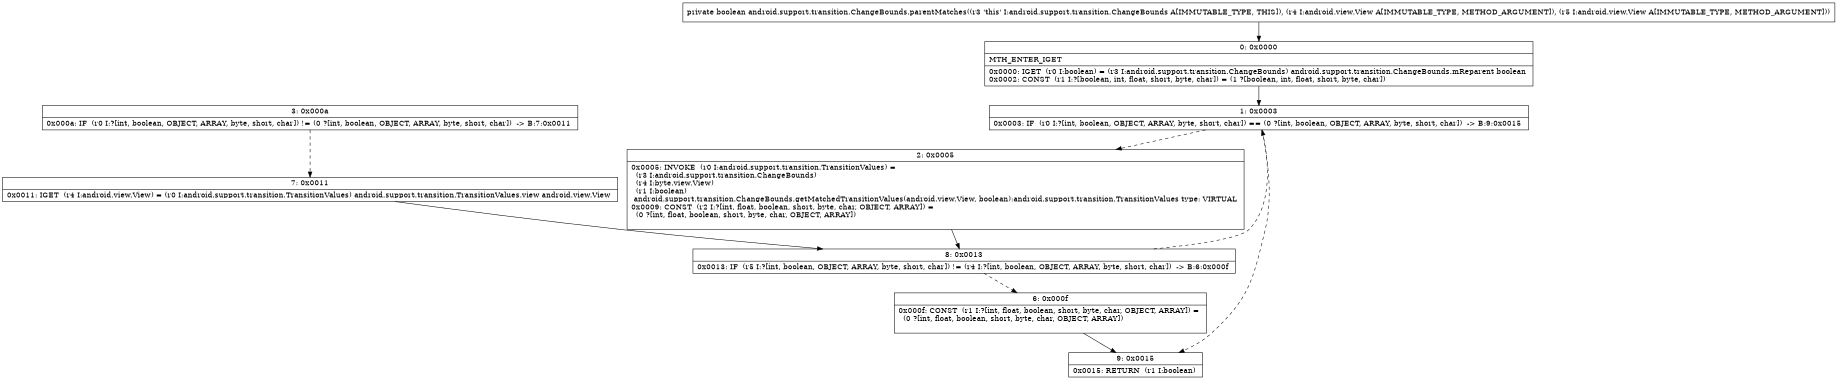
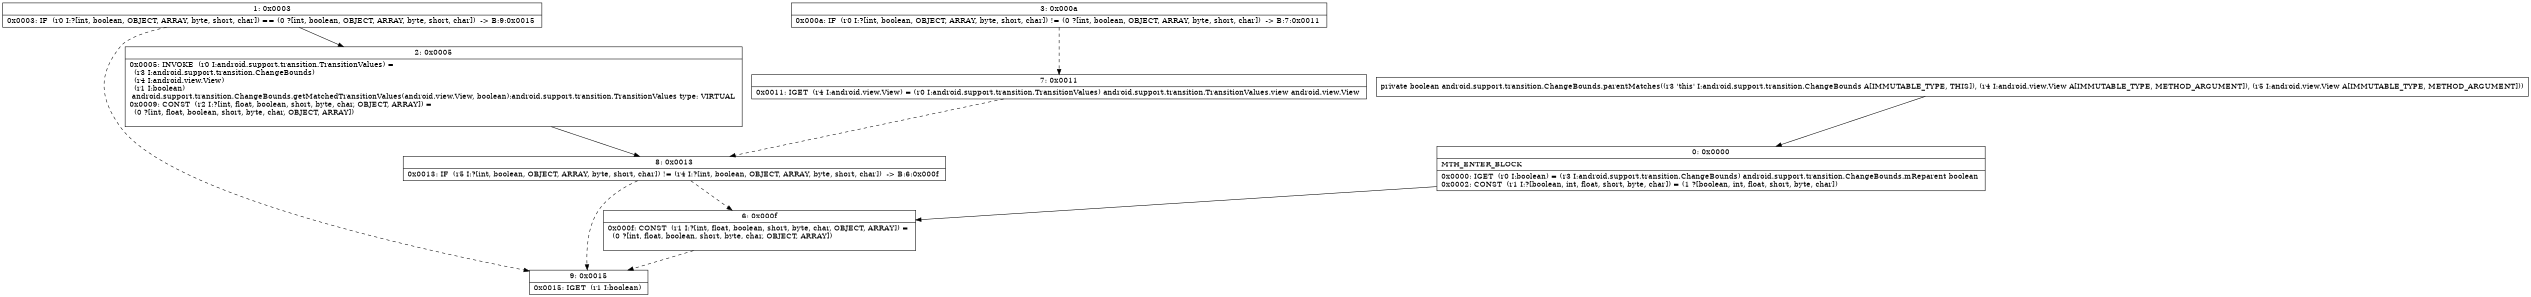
(1026, 60) -> (1482, 164)
(1259, 93) -> (1179, 203)
(1163, 139) -> (319, 36)
(673, 183) -> (177, 81)
(606, 228) -> (869, 127)
(1249, 229) -> (597, 213)
(1097, 342) -> (663, 260)
(1136, 371) -> (589, 288)
